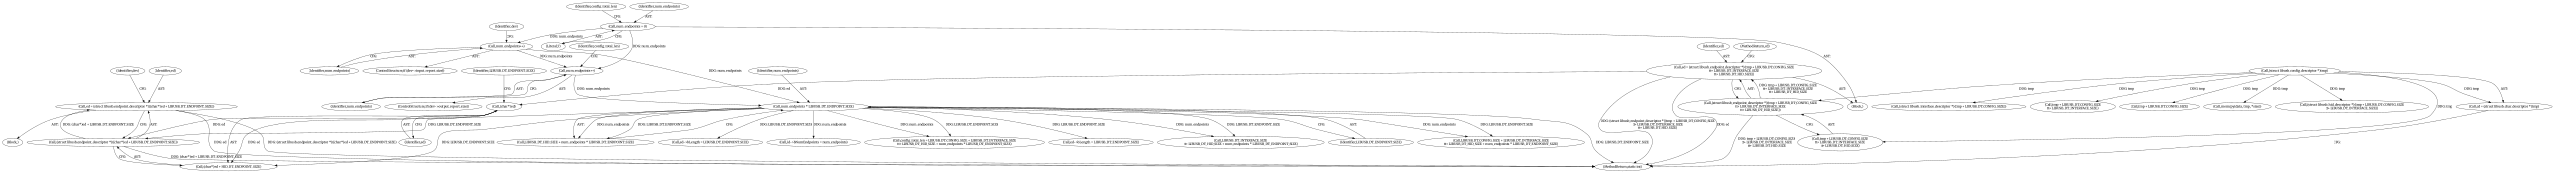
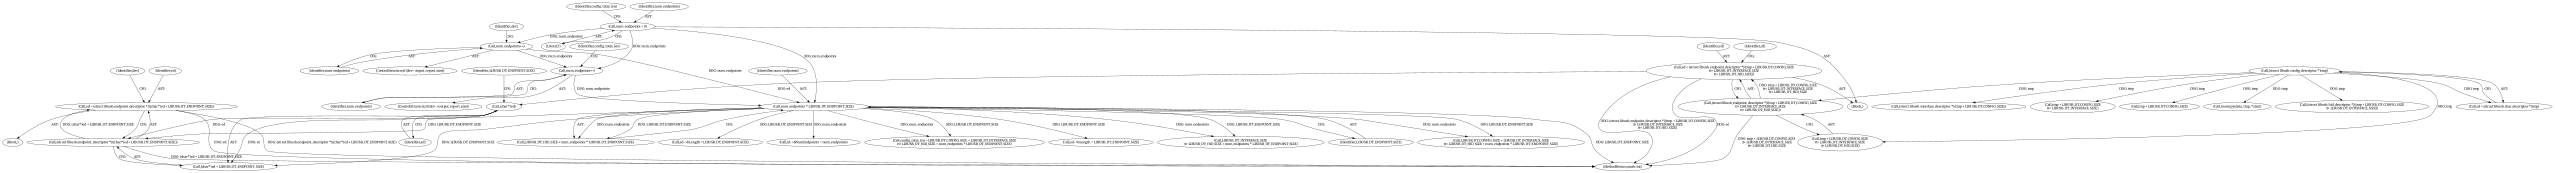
none -> (753, 40)
(1755, 47) -> (1755, 47)
(2072, 154) -> (2449, 77)
(229, 167) -> (229, 167)
